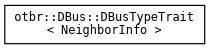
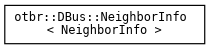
(105, 25) -> (105, 25)
